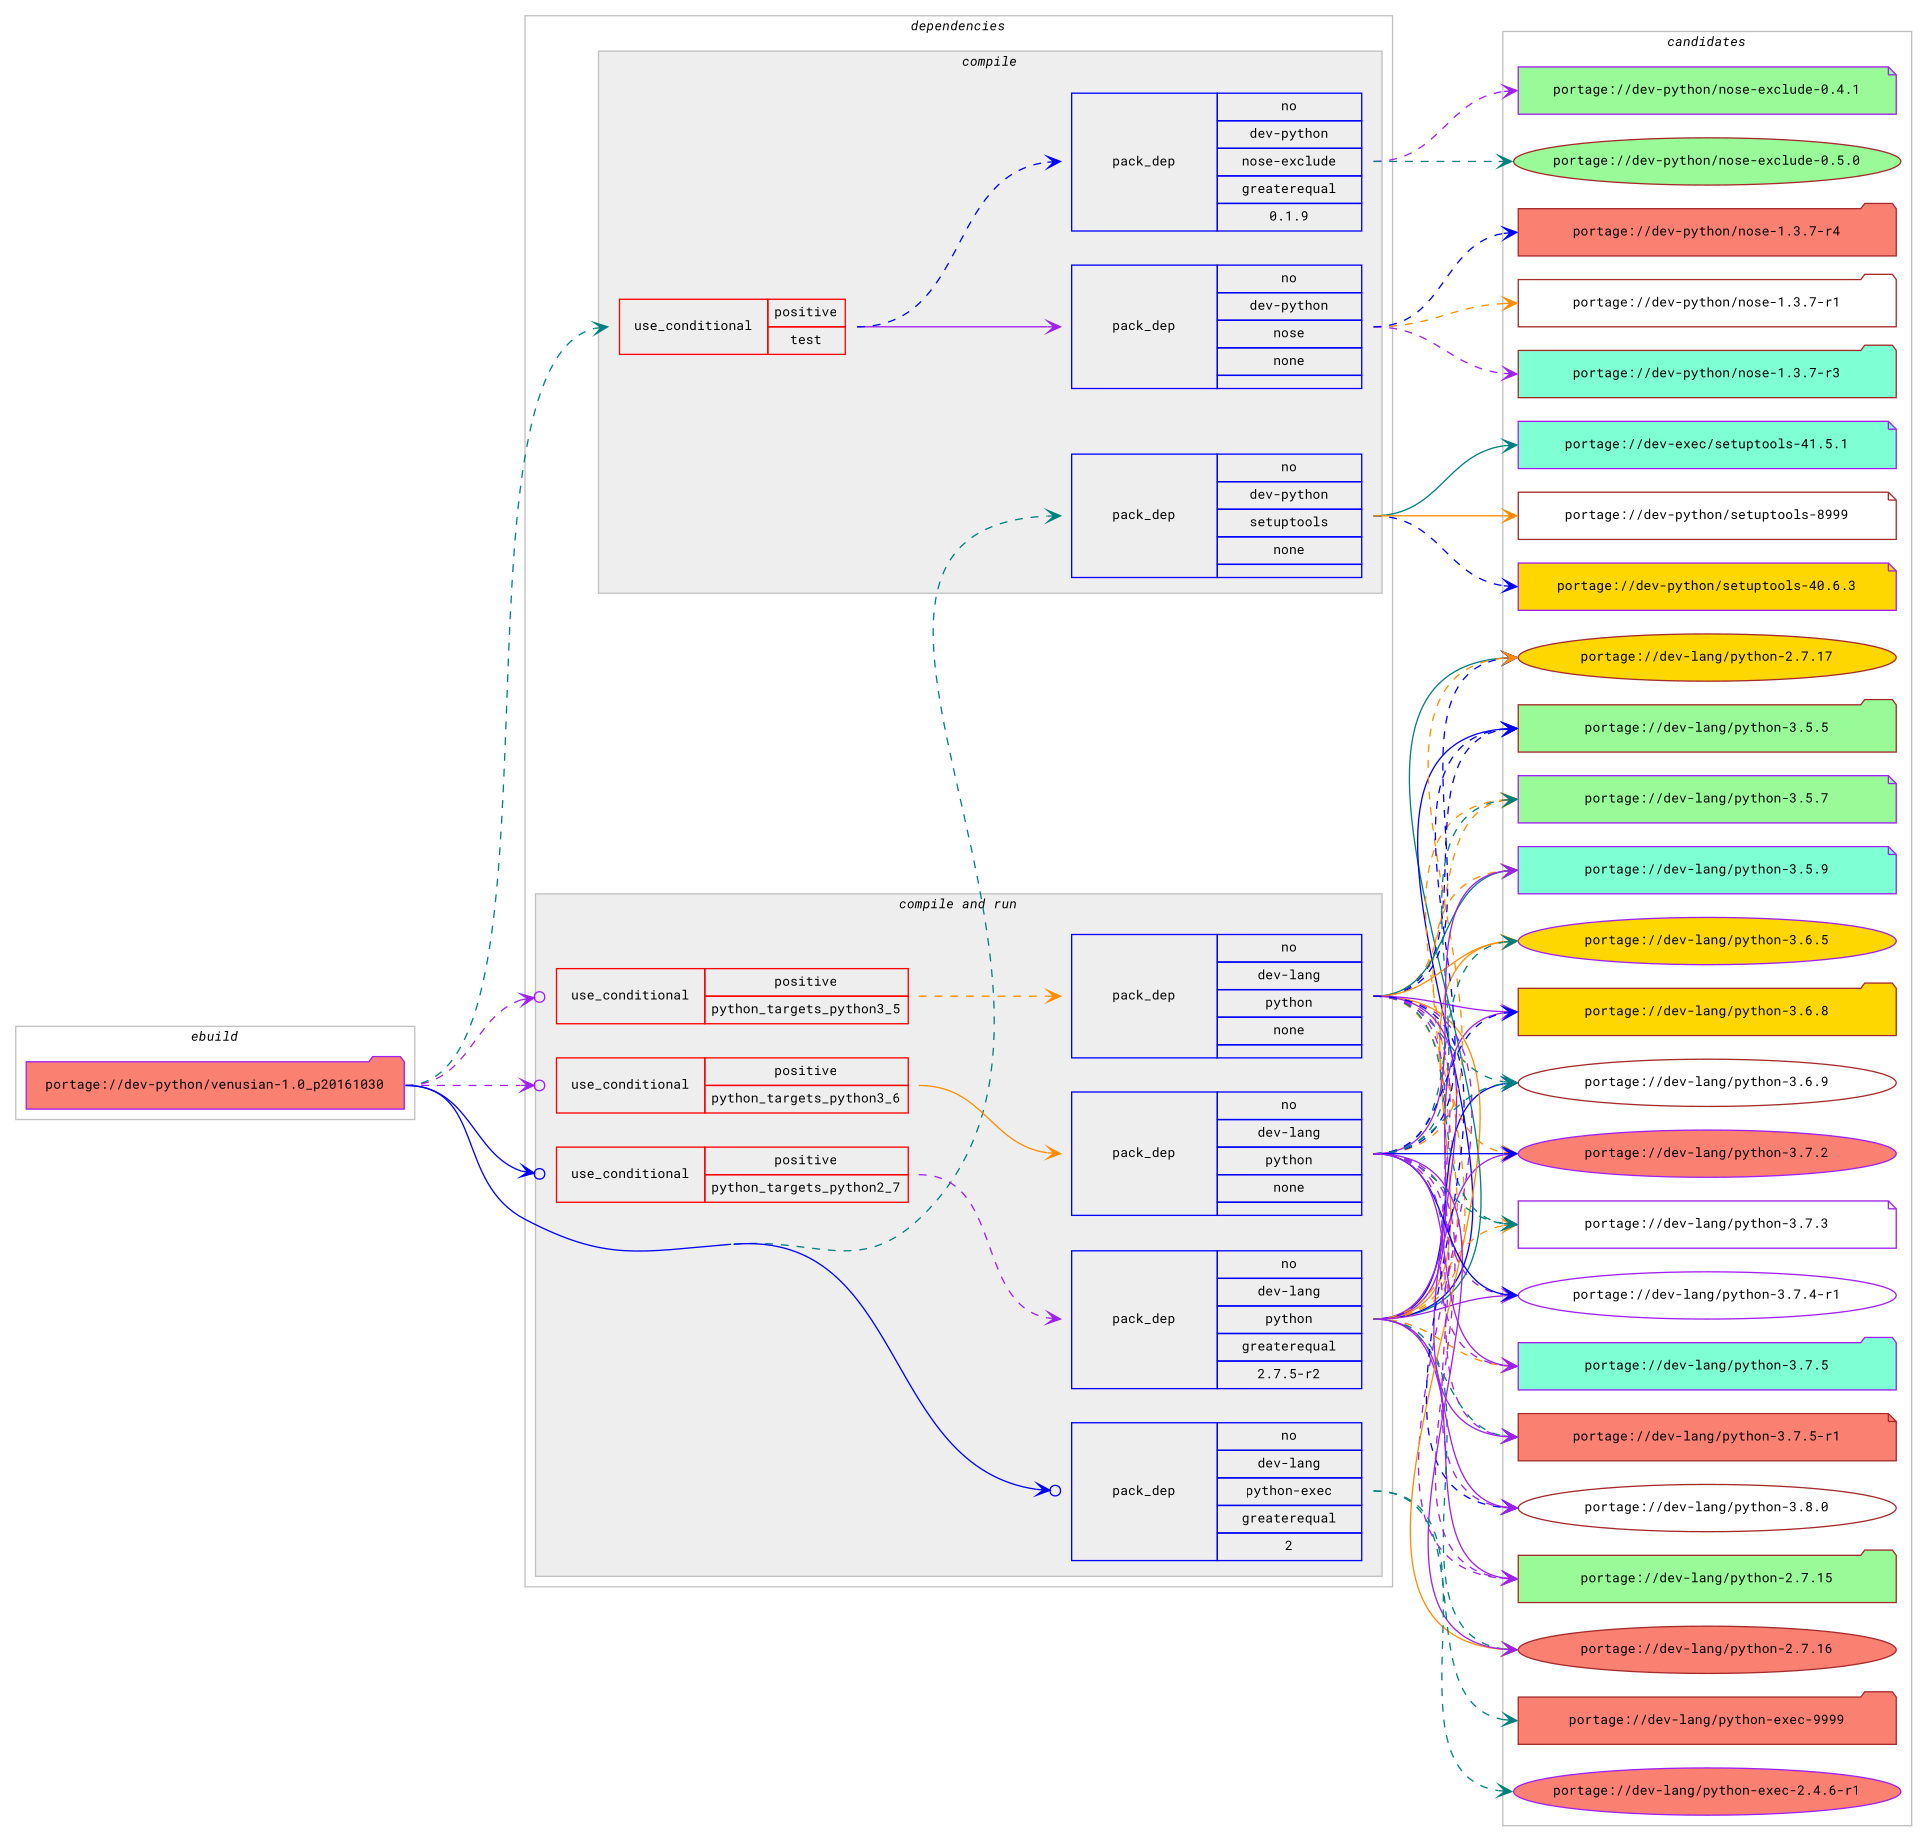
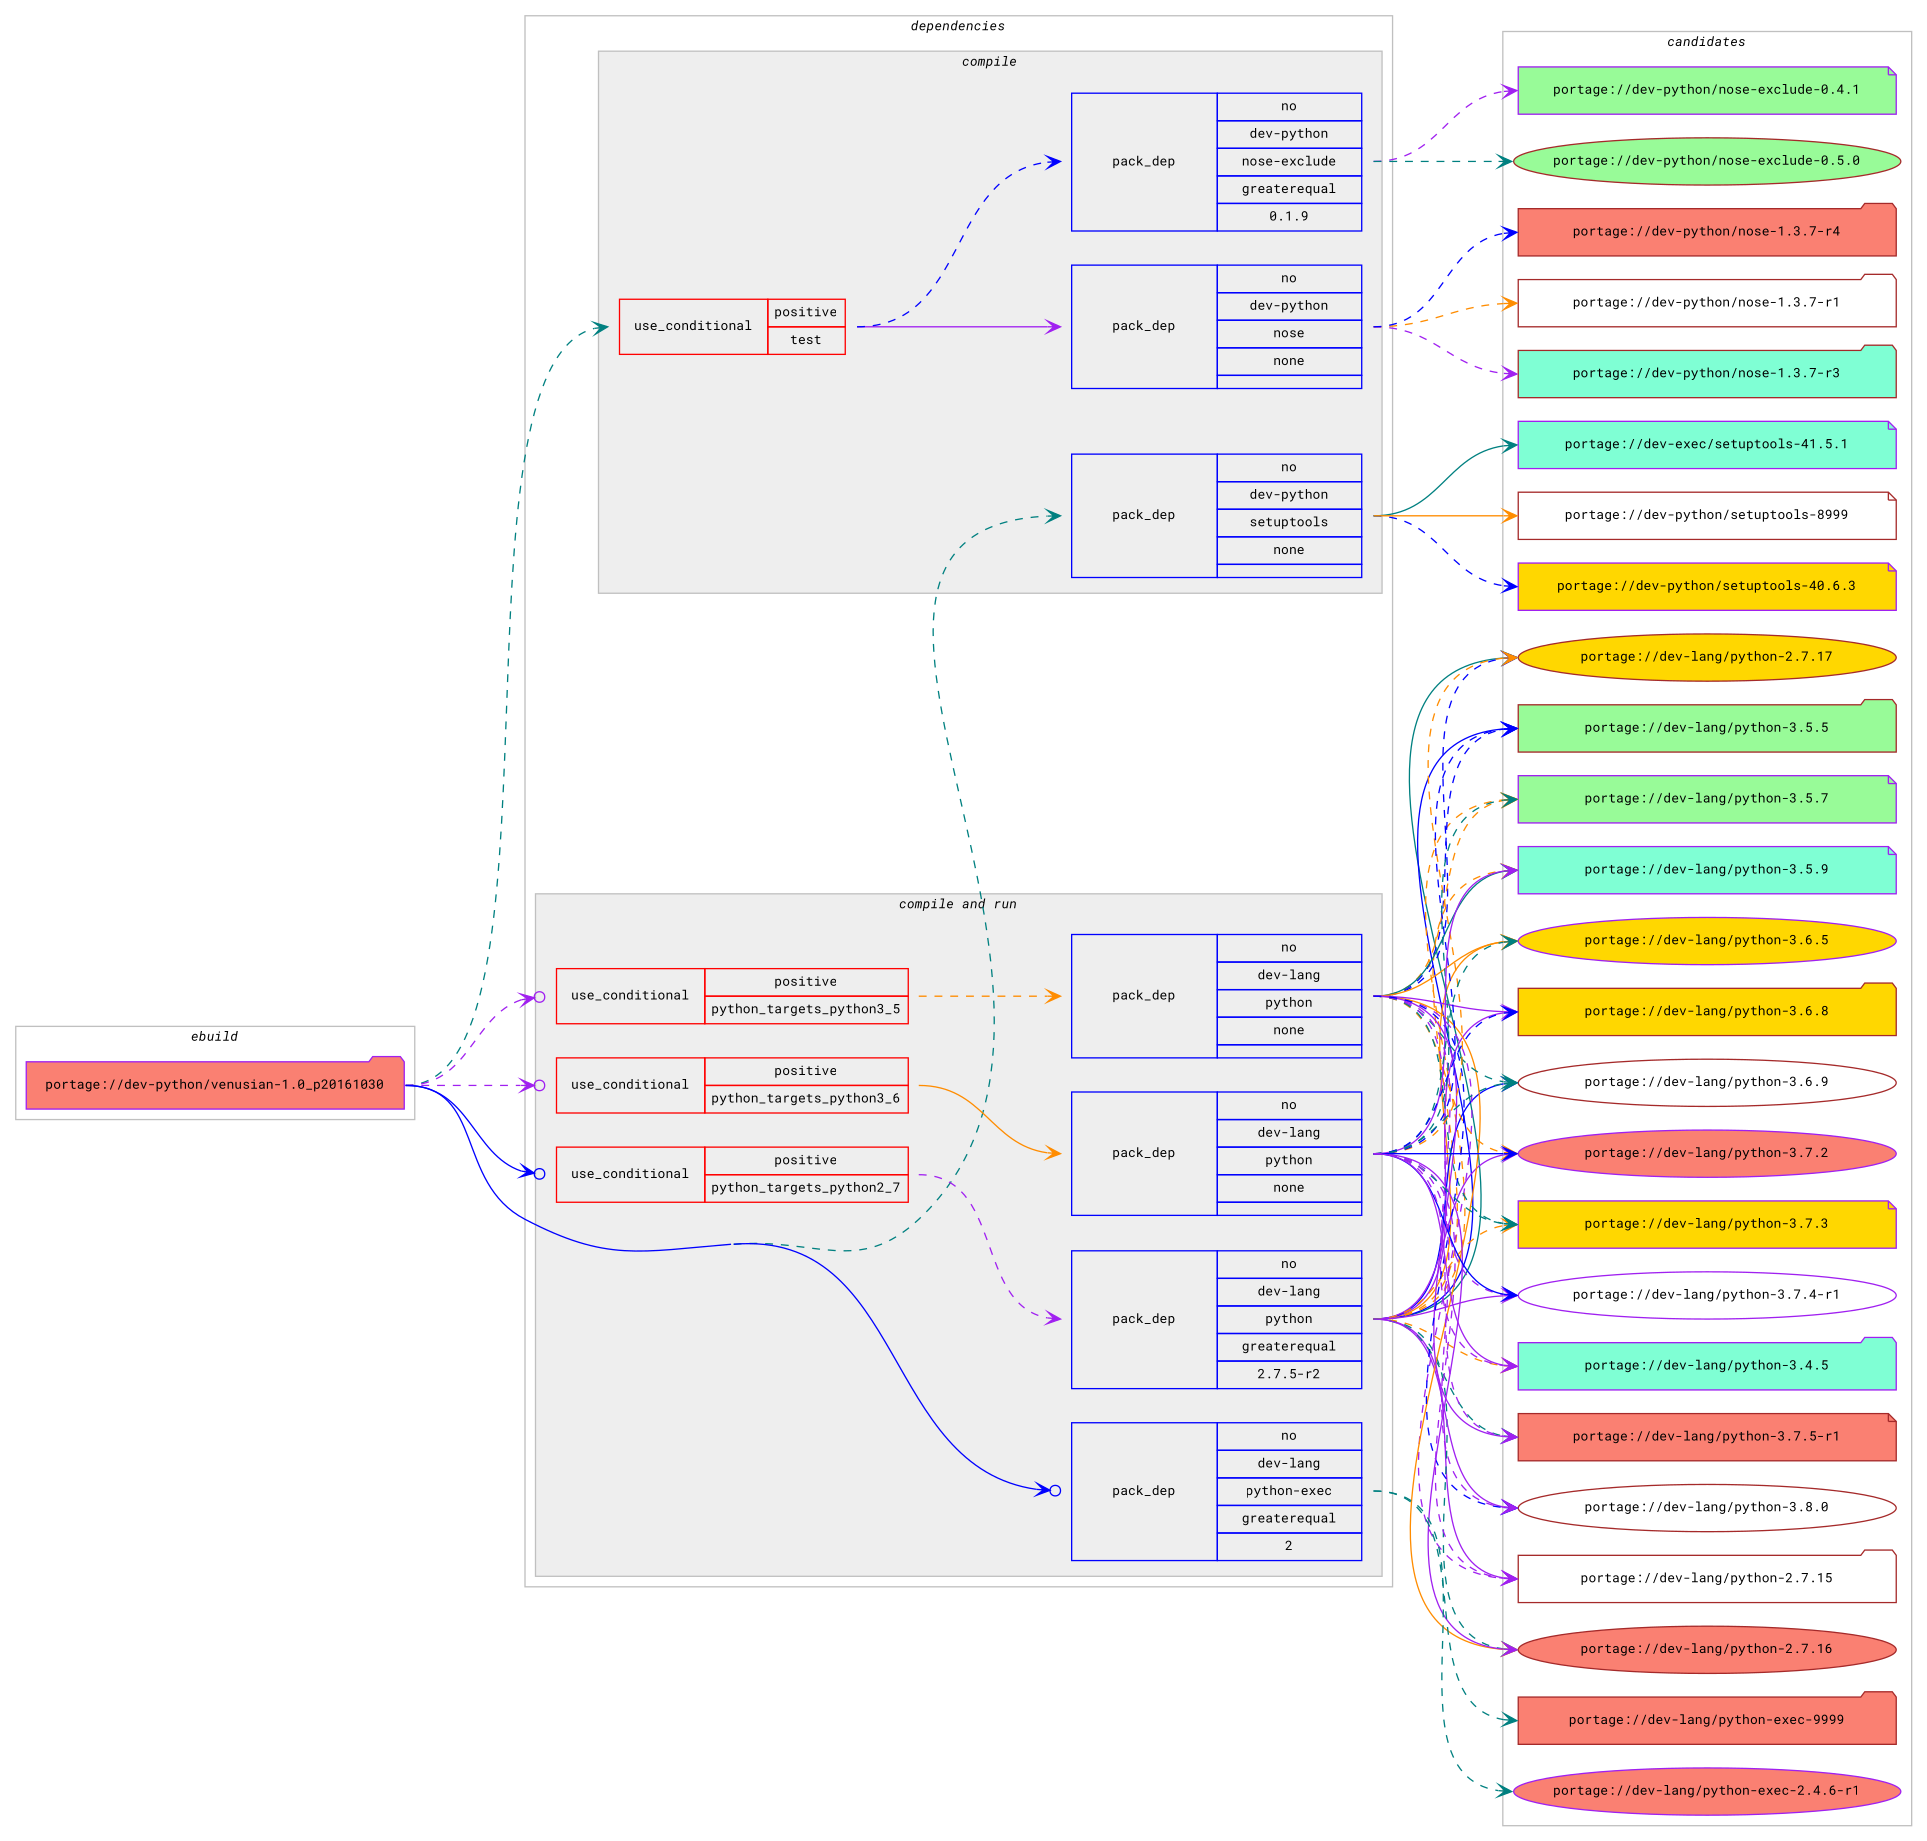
(1707, 1225) -> (1707, 1225)
(1707, 1366) -> (1707, 1366)
(1707, 1579) -> (1707, 1579)
